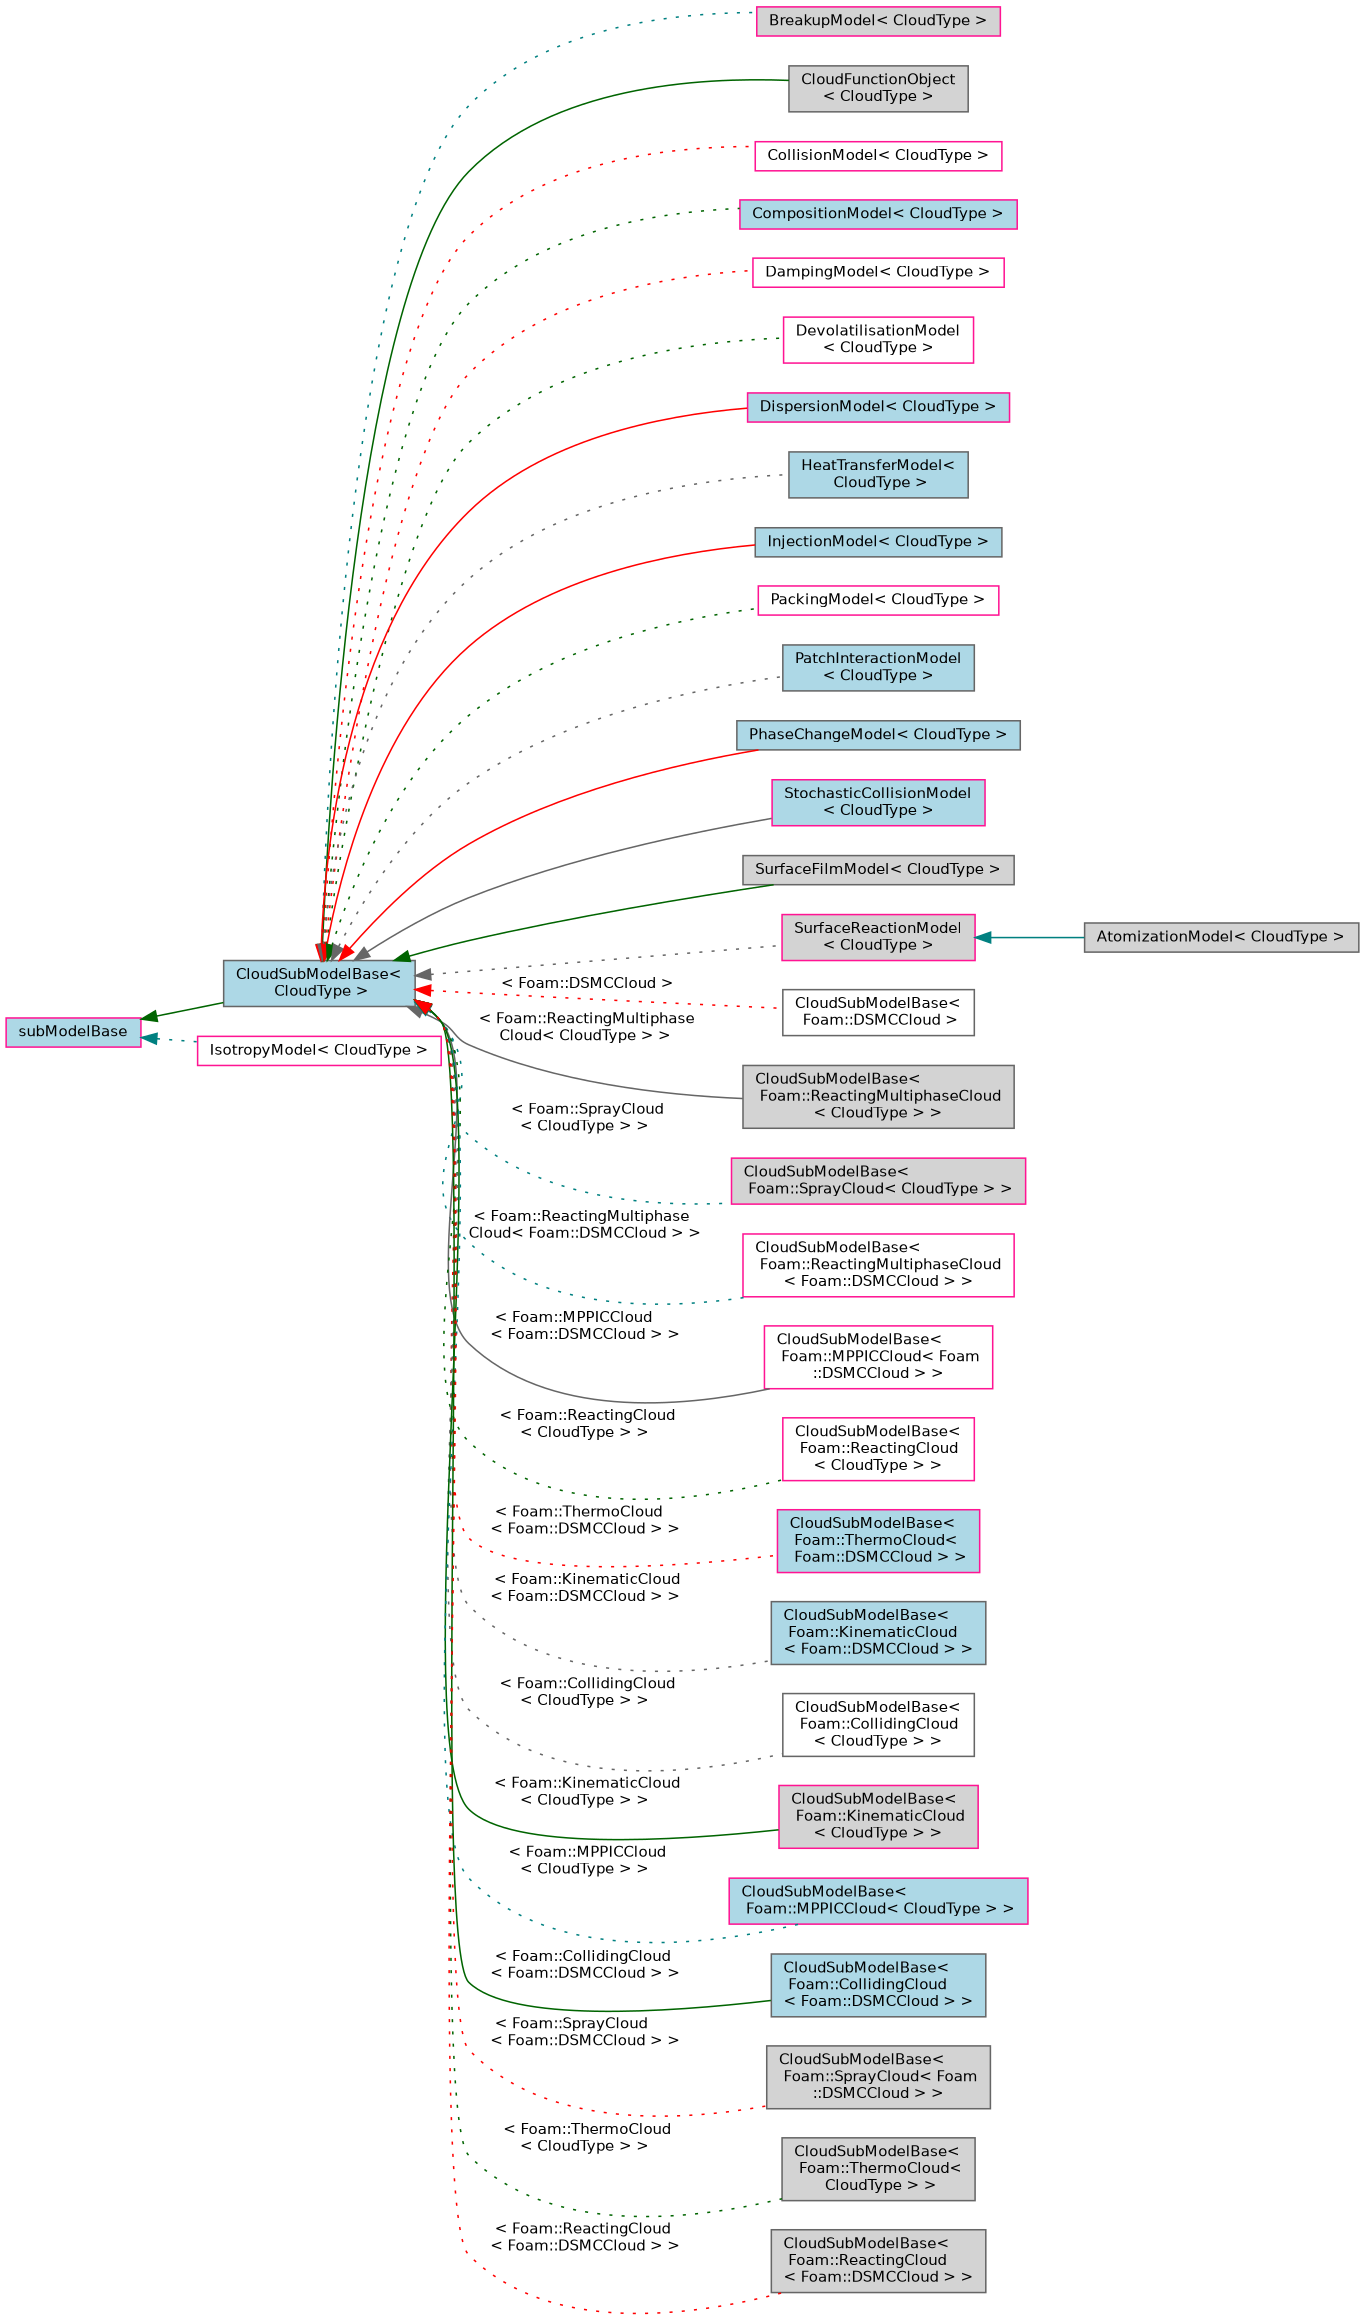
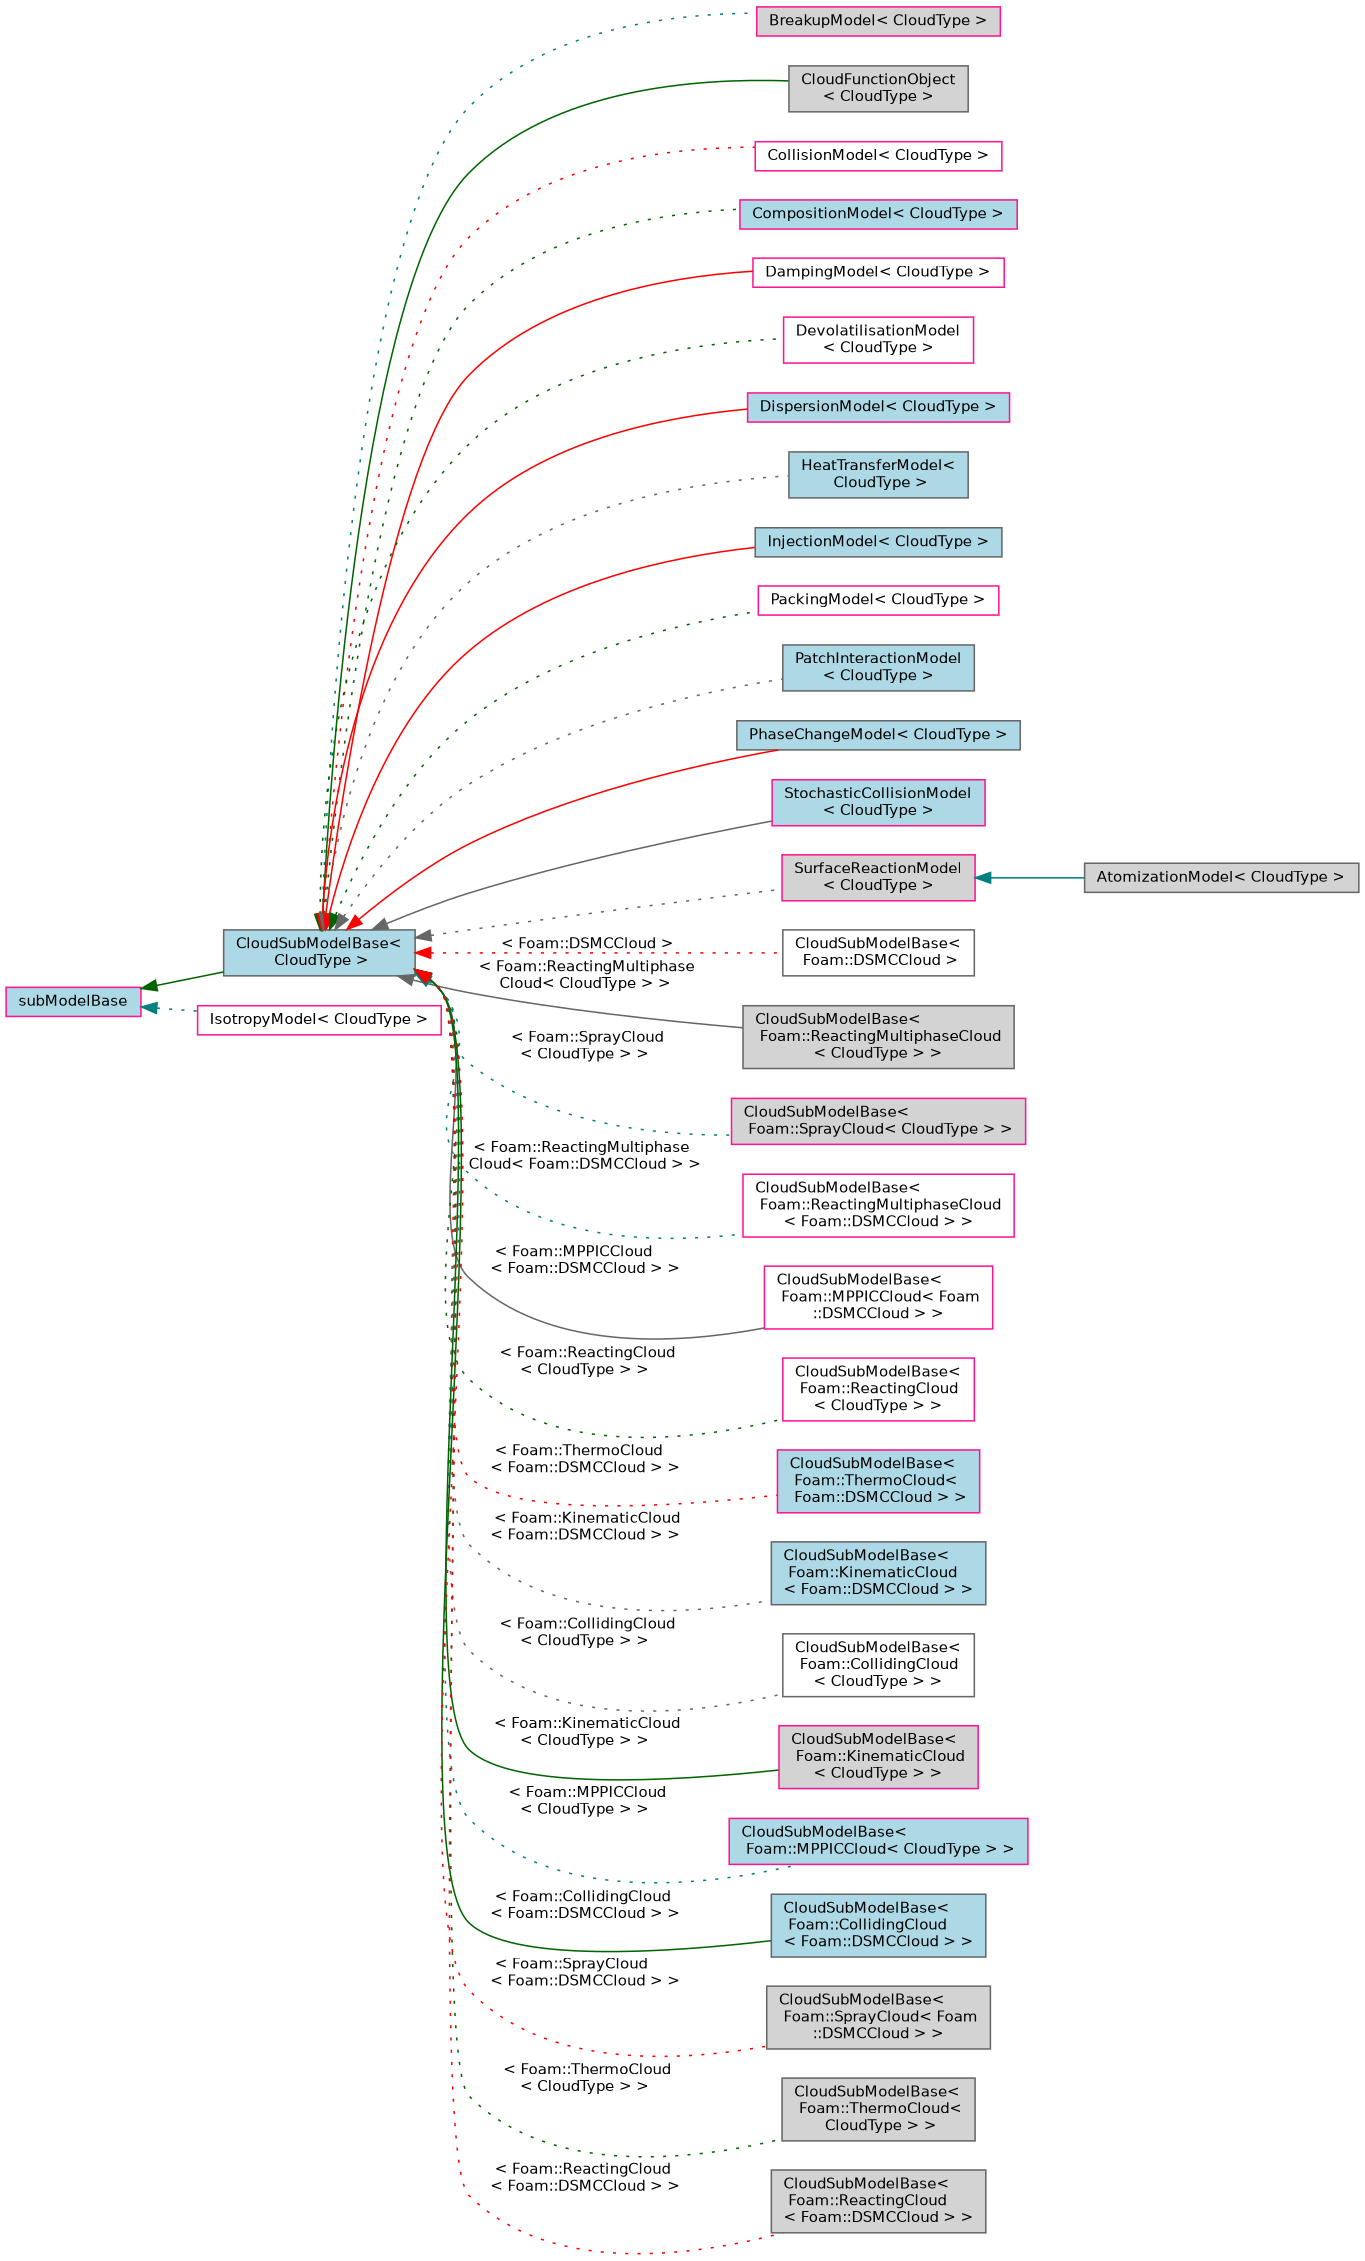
(408, 502) -> (413, 488)
(879, 870) -> none
